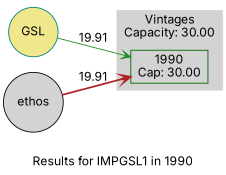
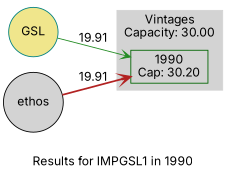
(169, 67) -> (169, 67)
